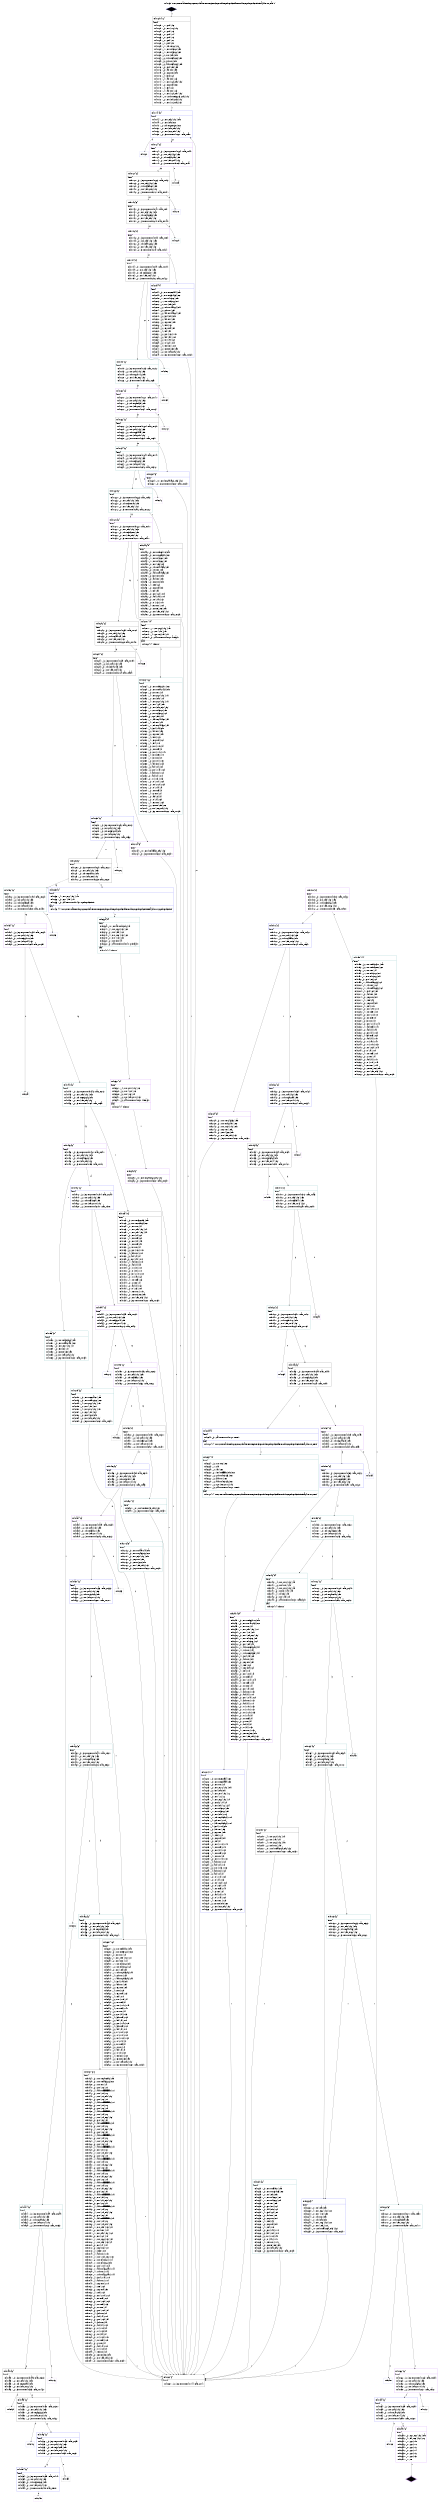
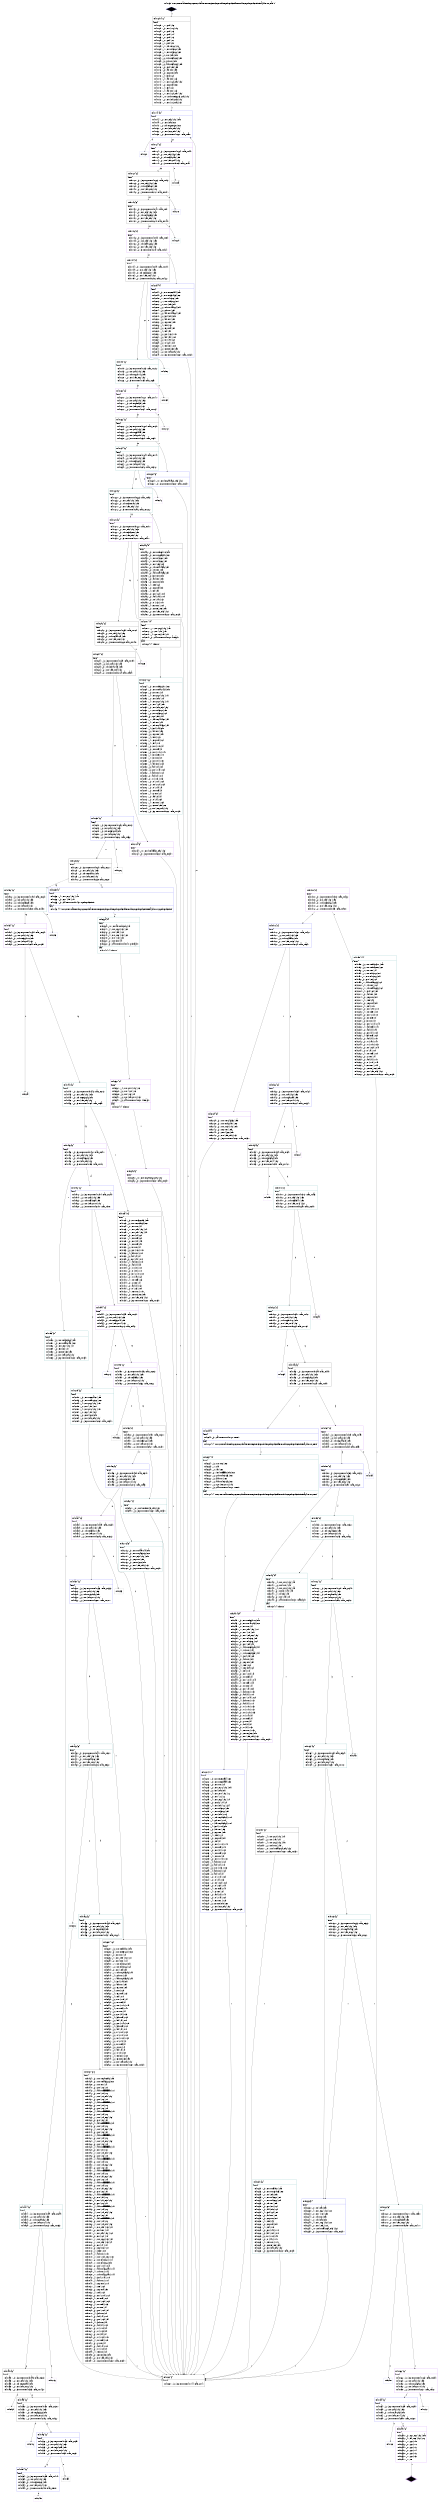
(115, 648) -> none
(91, 1674) -> (87, 1673)
